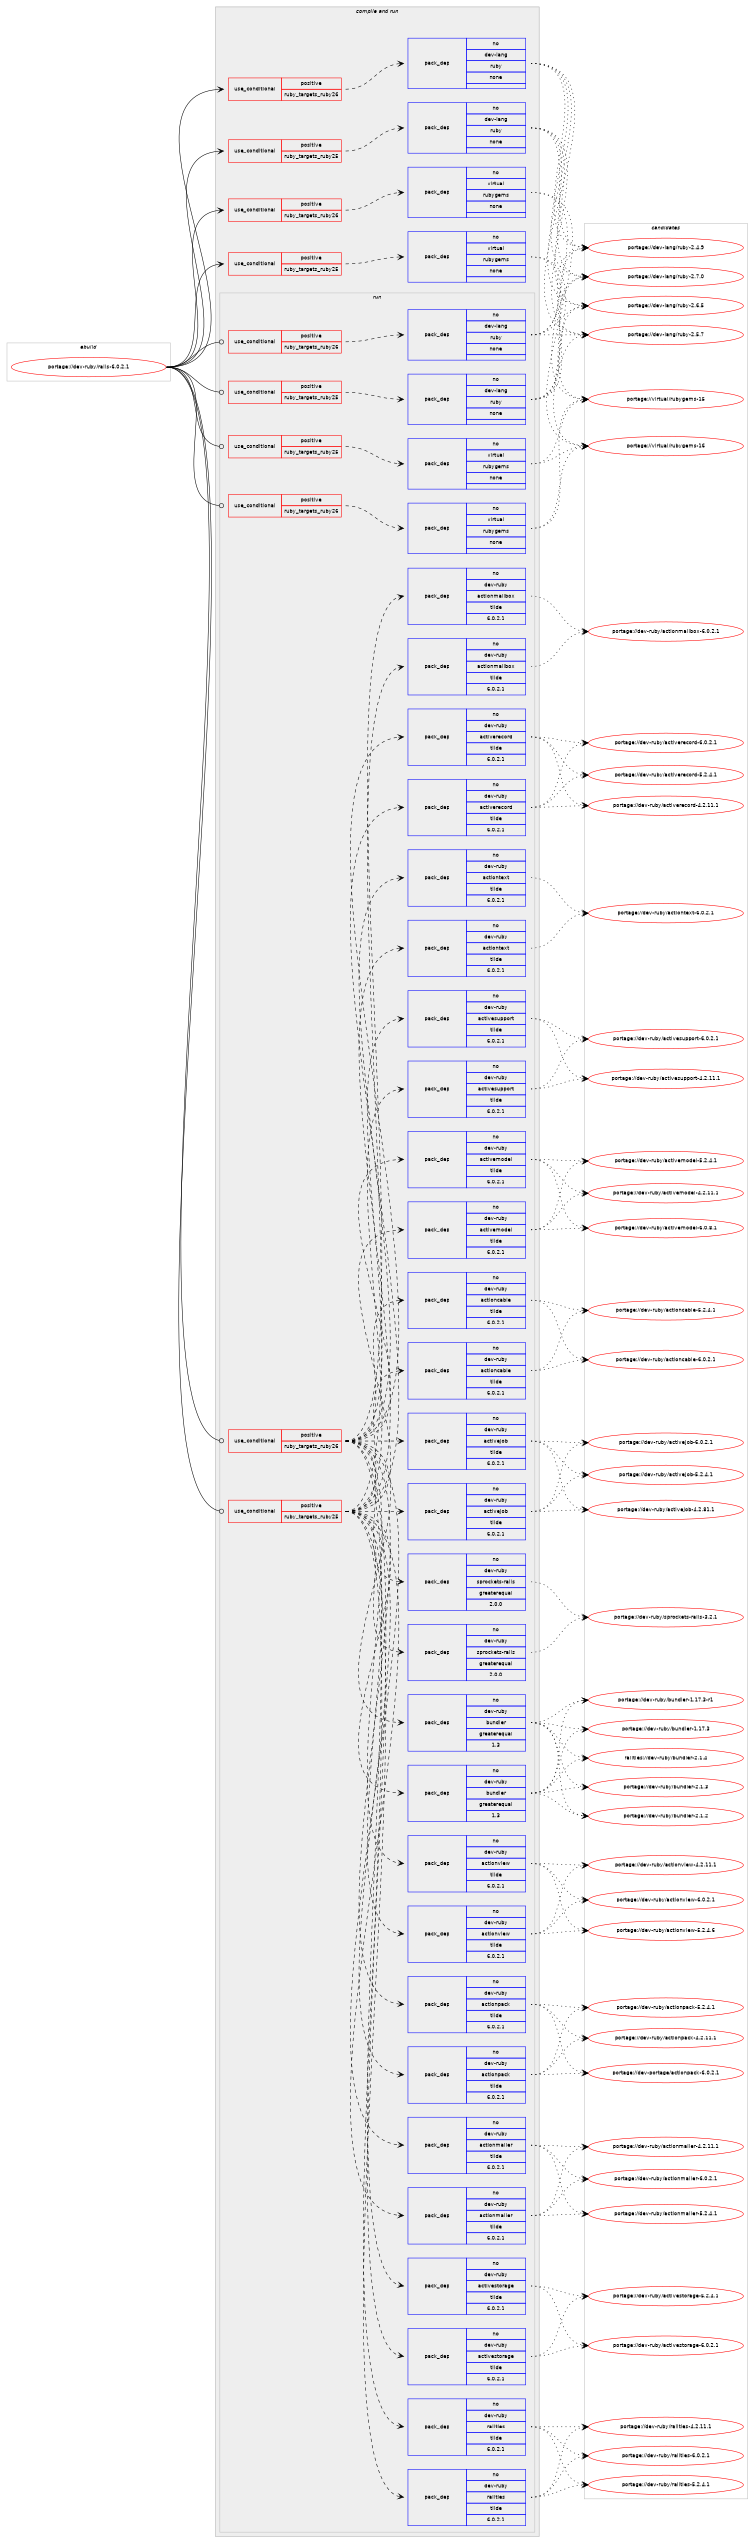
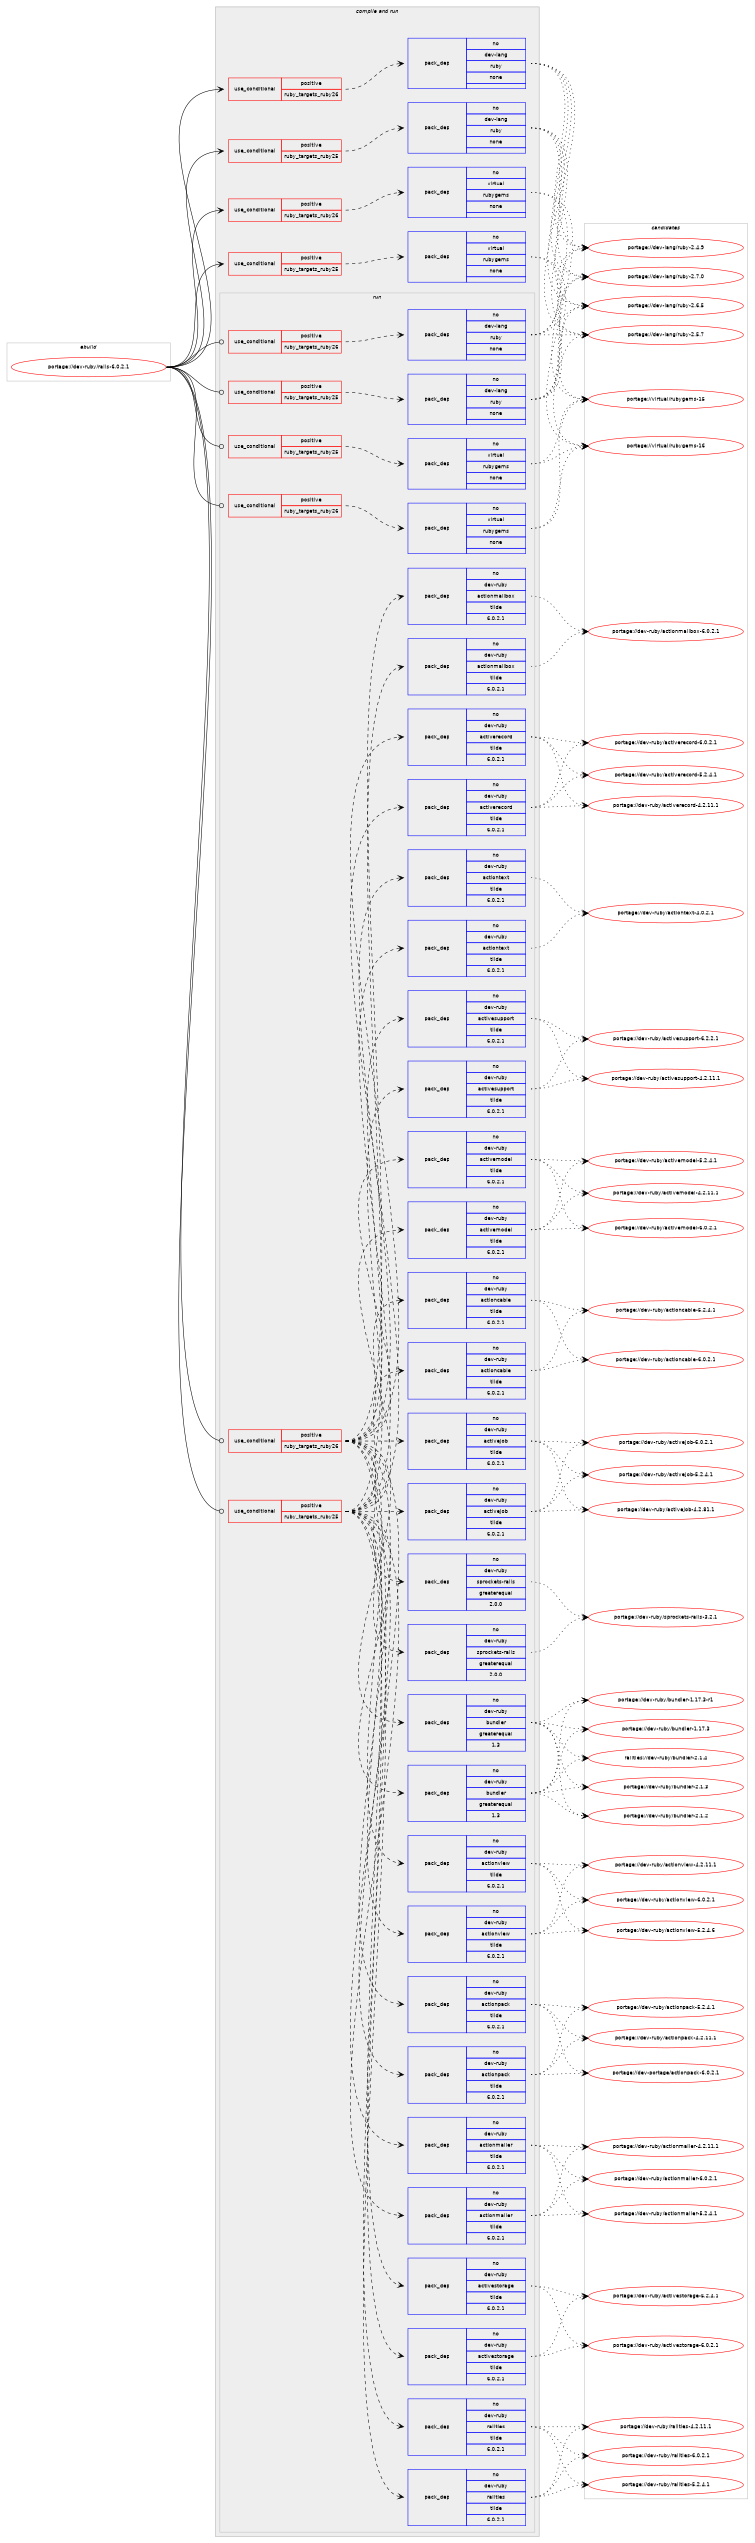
(666, 913) -> (666, 913)
(666, 1039) -> (666, 1039)
(666, 1228) -> (666, 1228)
